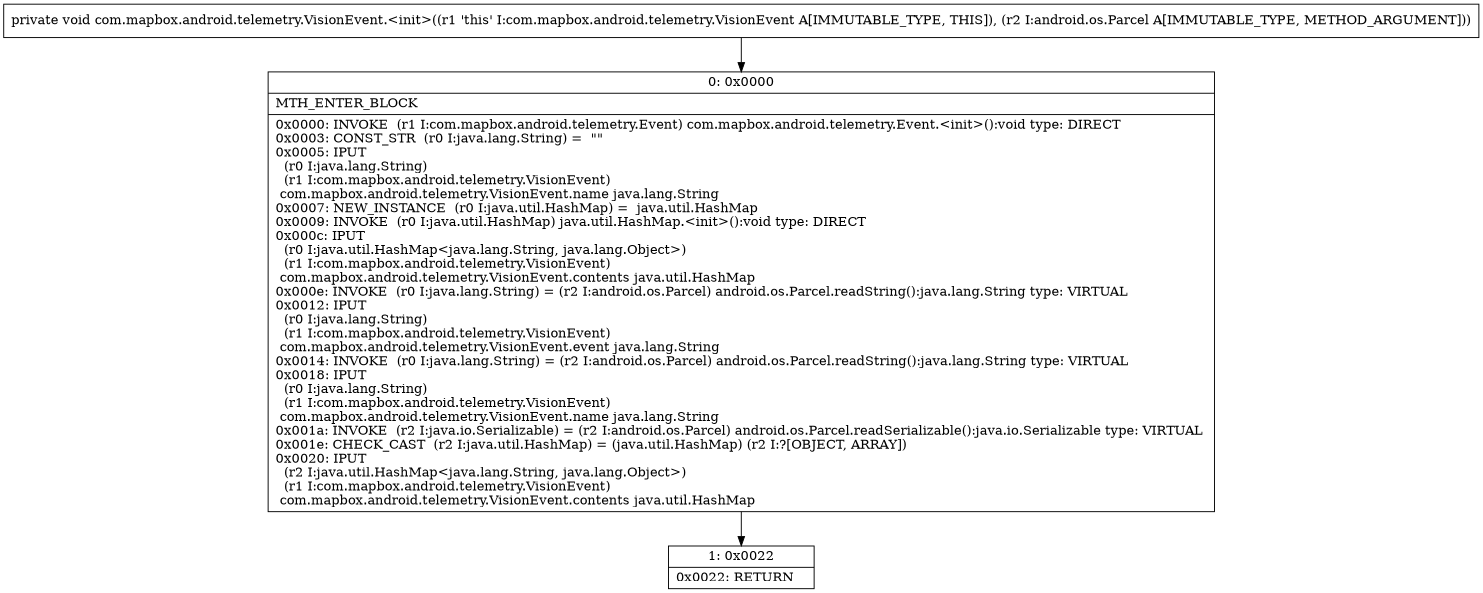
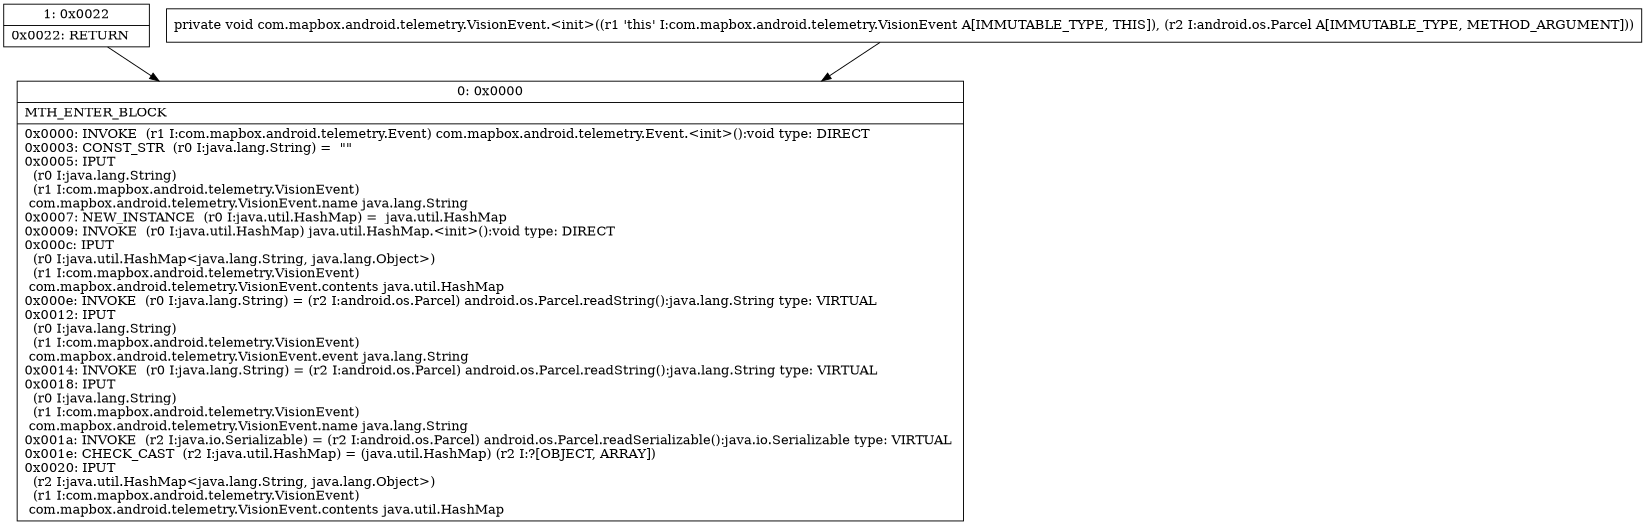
(741, 524) -> (129, 61)
